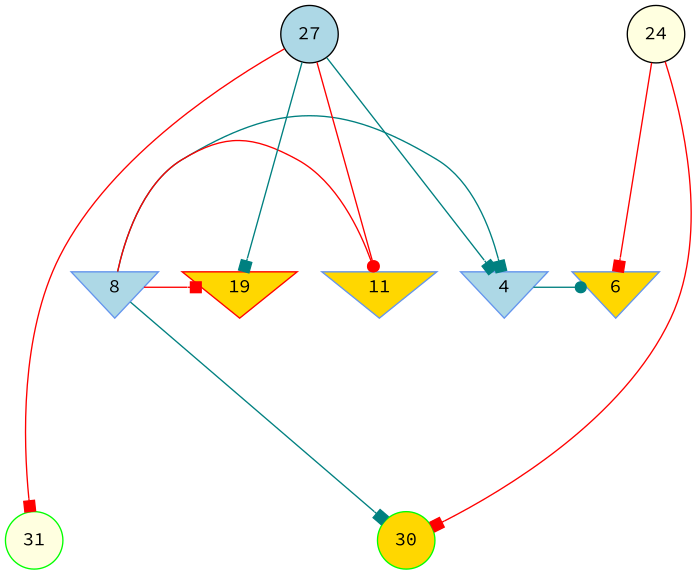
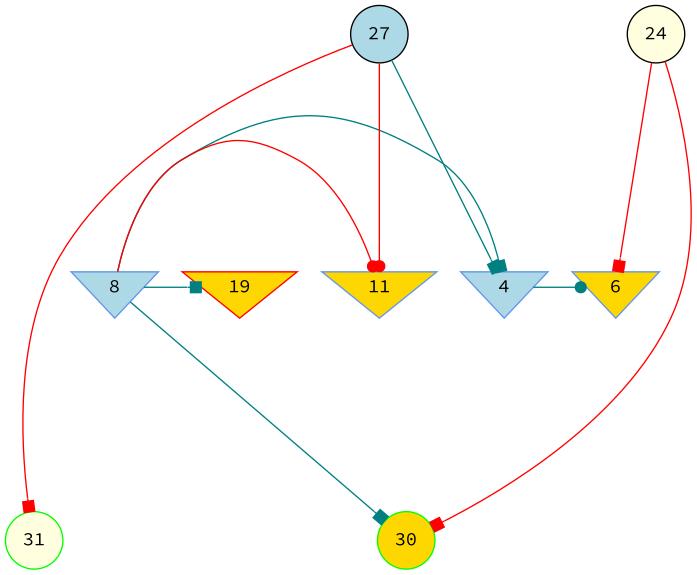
(275, 160) -> none
(166, 287) -> (166, 287)
